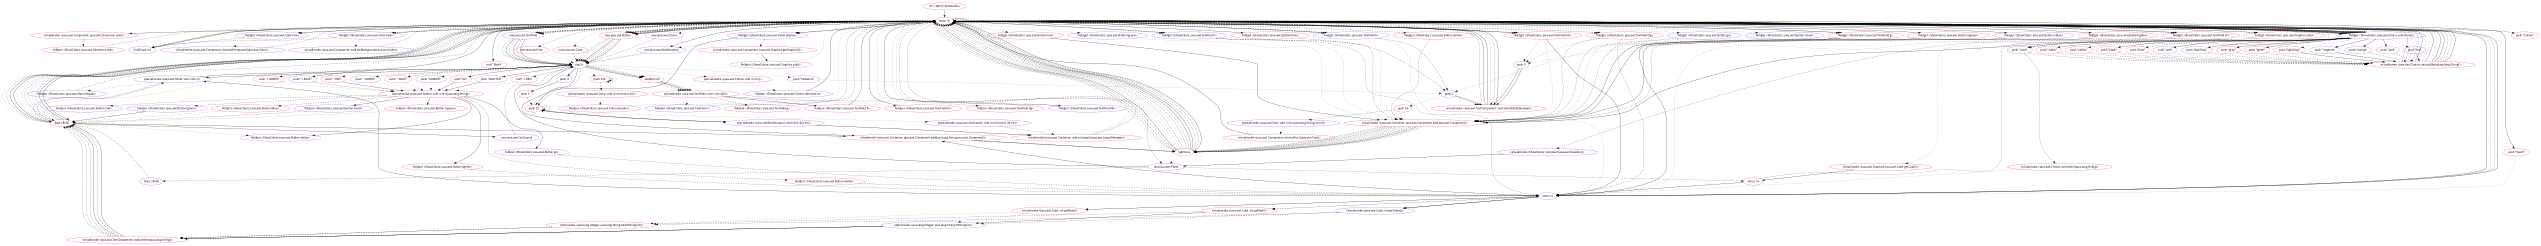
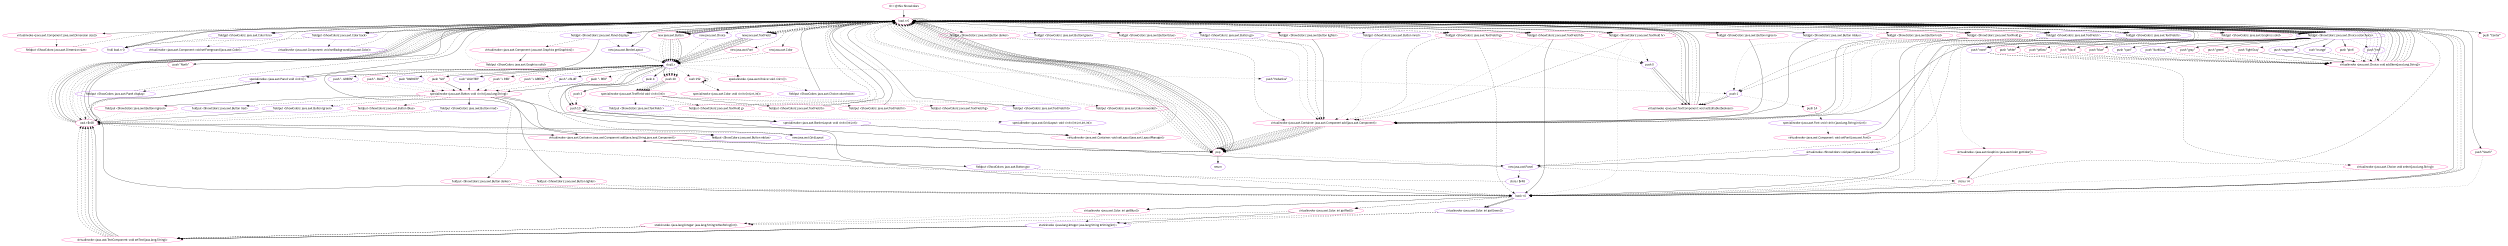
(652, 79) -> (671, 79)
(1184, 152) -> (1218, 152)
none -> (1218, 167)
